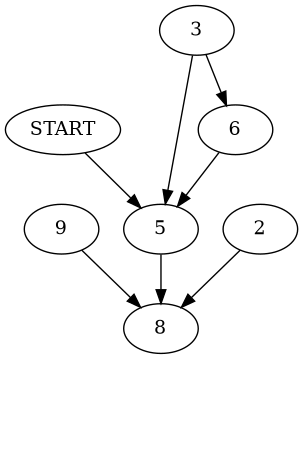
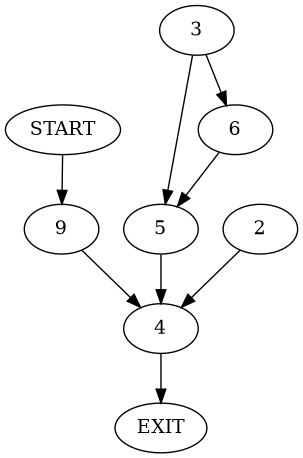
(108, 176) -> (62, 173)
(161, 329) -> (161, 329)
none -> (161, 428)
